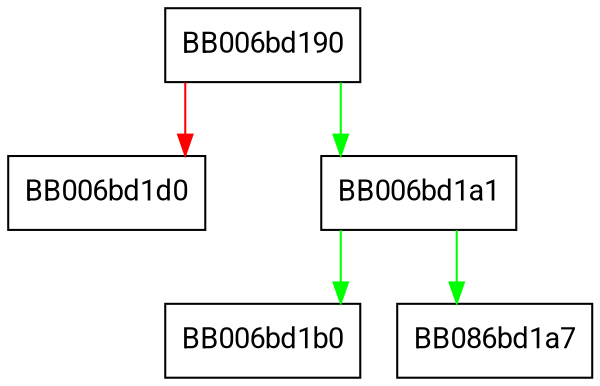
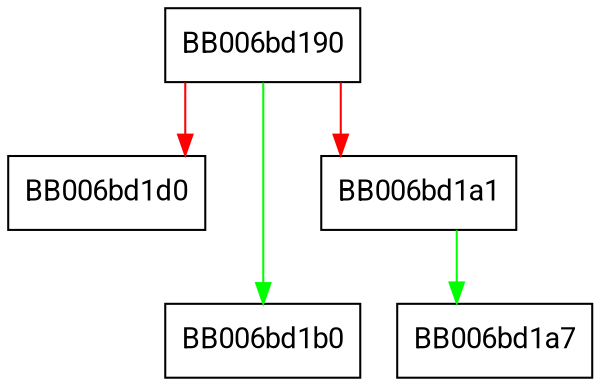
(341, 109) -> (341, 109)
(341, 256) -> (263, 183)
(495, 341) -> (495, 341)
